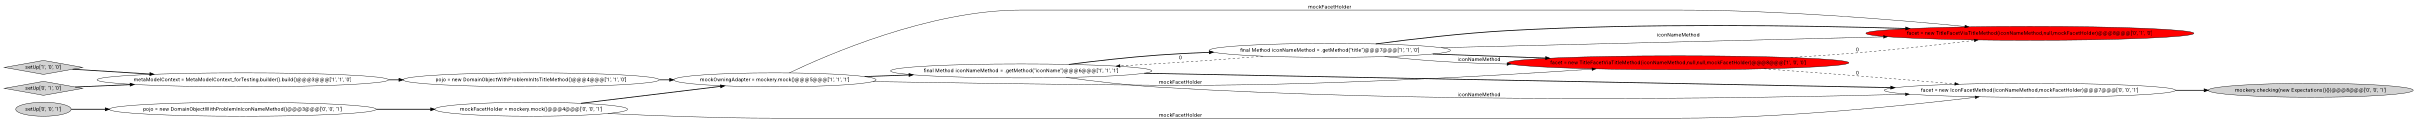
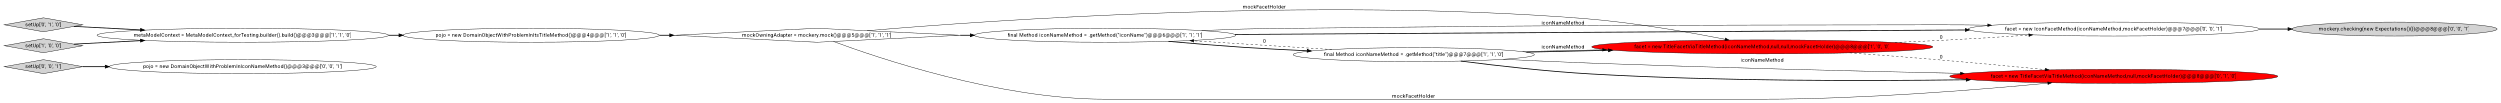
(775, 80) -> (817, 35)
(43, 109) -> (43, 67)
(531, 109) -> none
